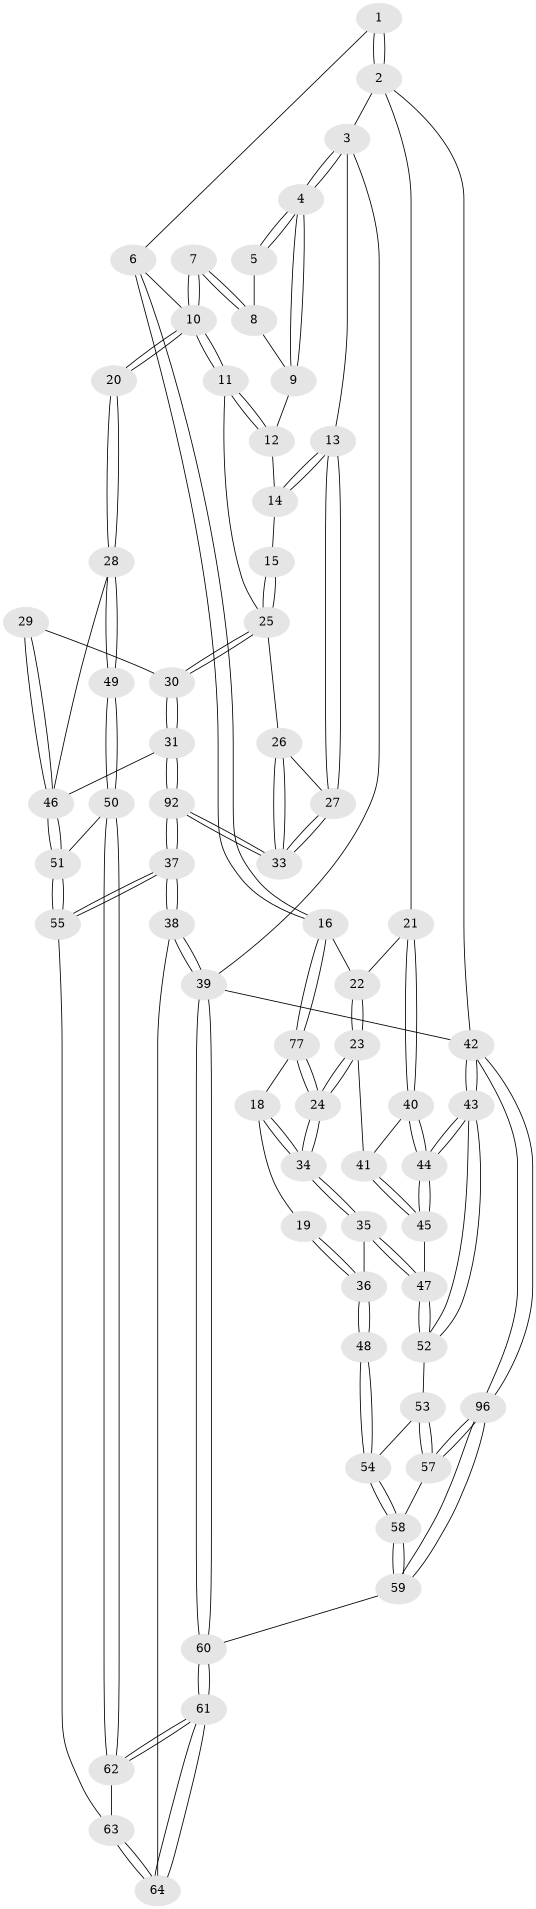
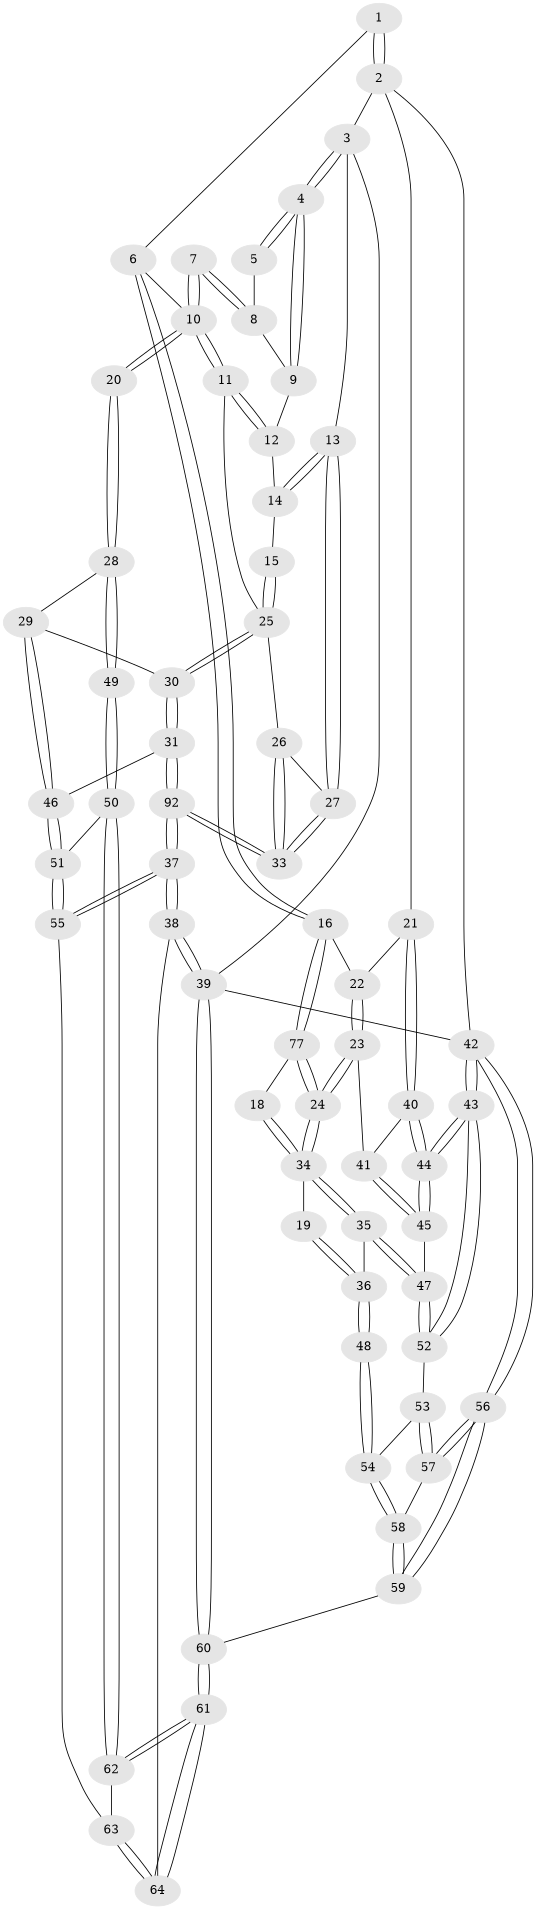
(78, 682) -> (69, 592)
(269, 1169) -> (304, 1196)
(483, 1408) -> (483, 1408)
